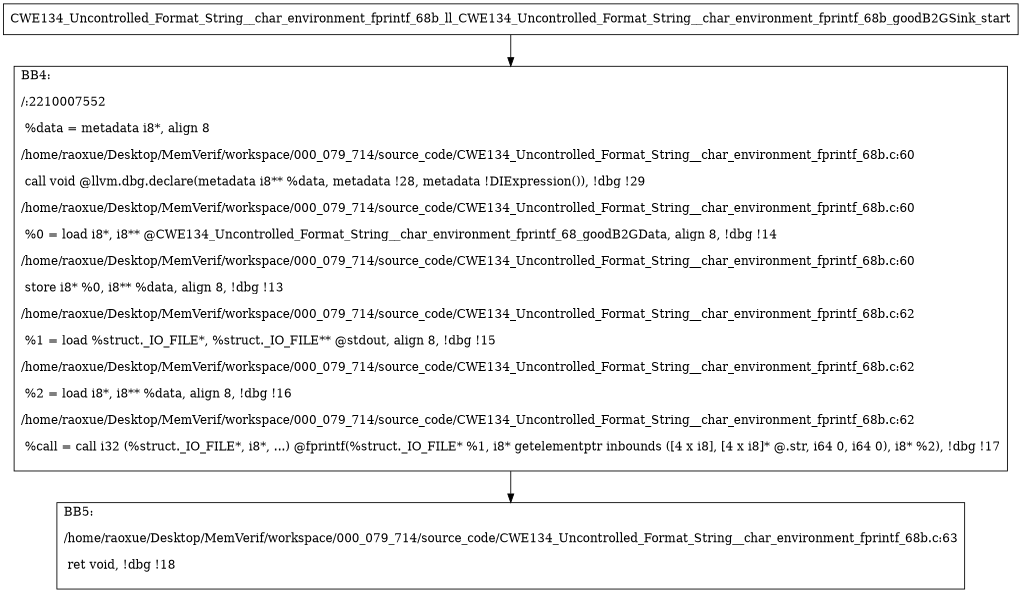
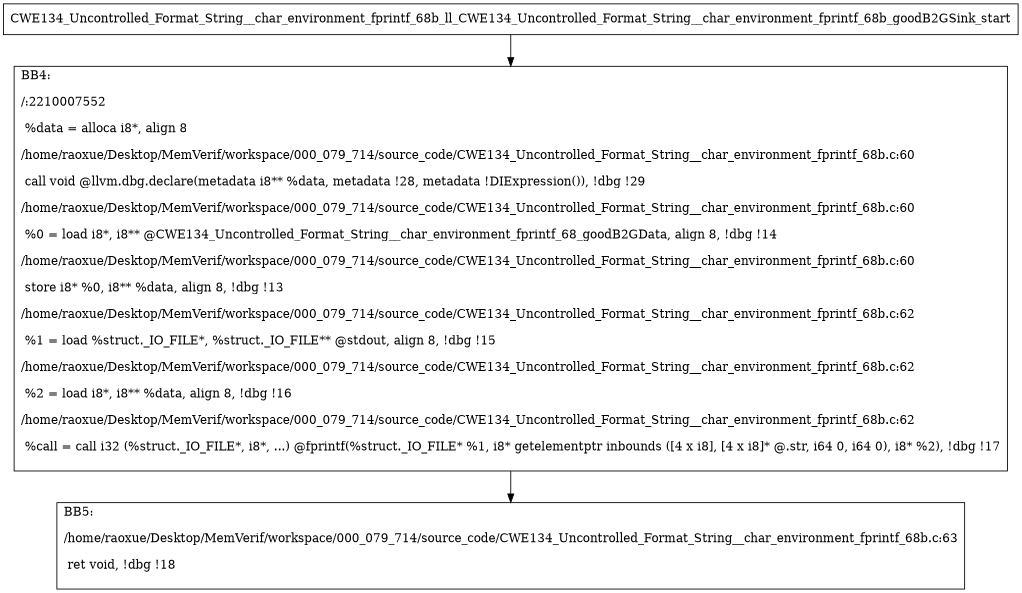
(116, 129) -> (104, 129)
